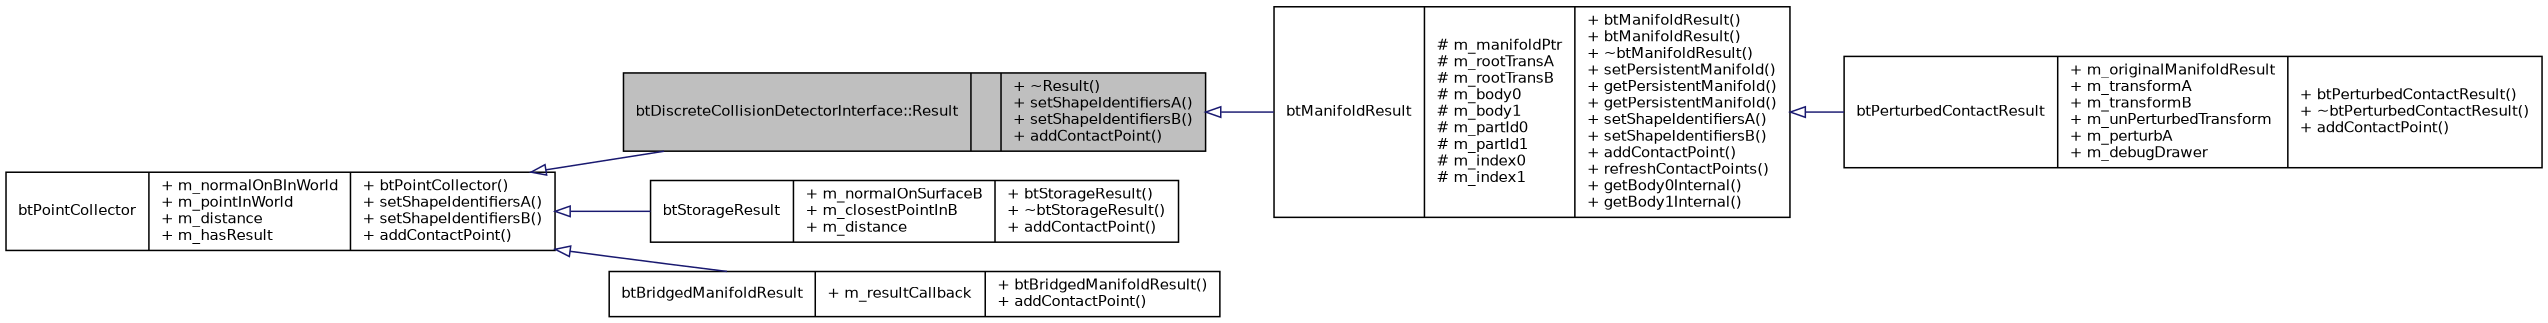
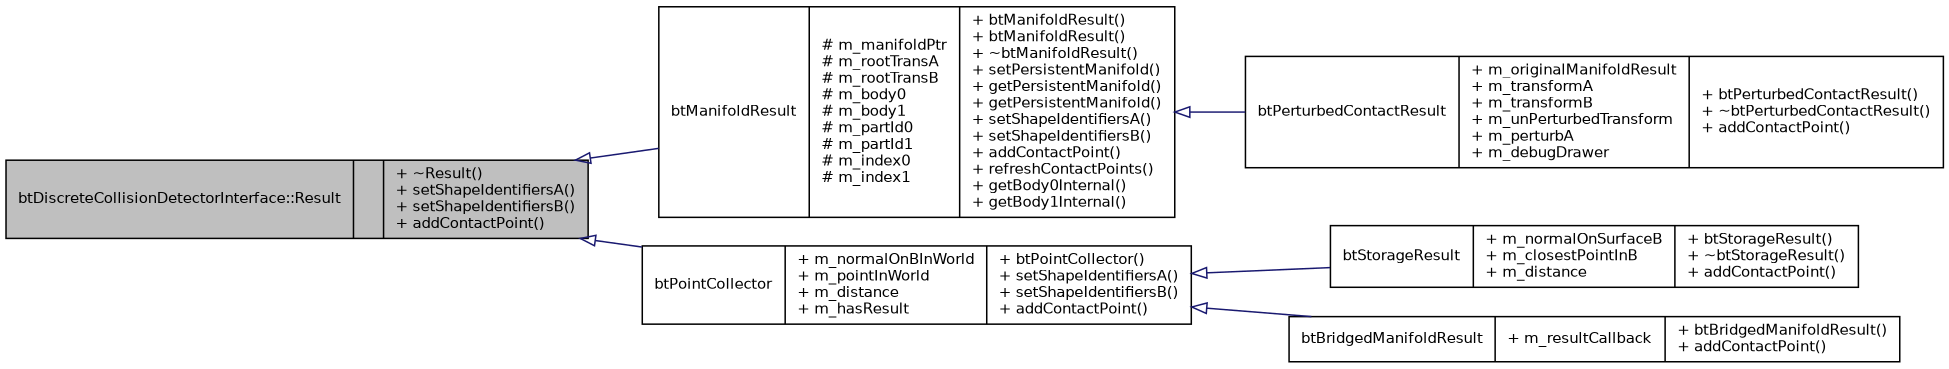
(605, 161) -> (619, 244)
